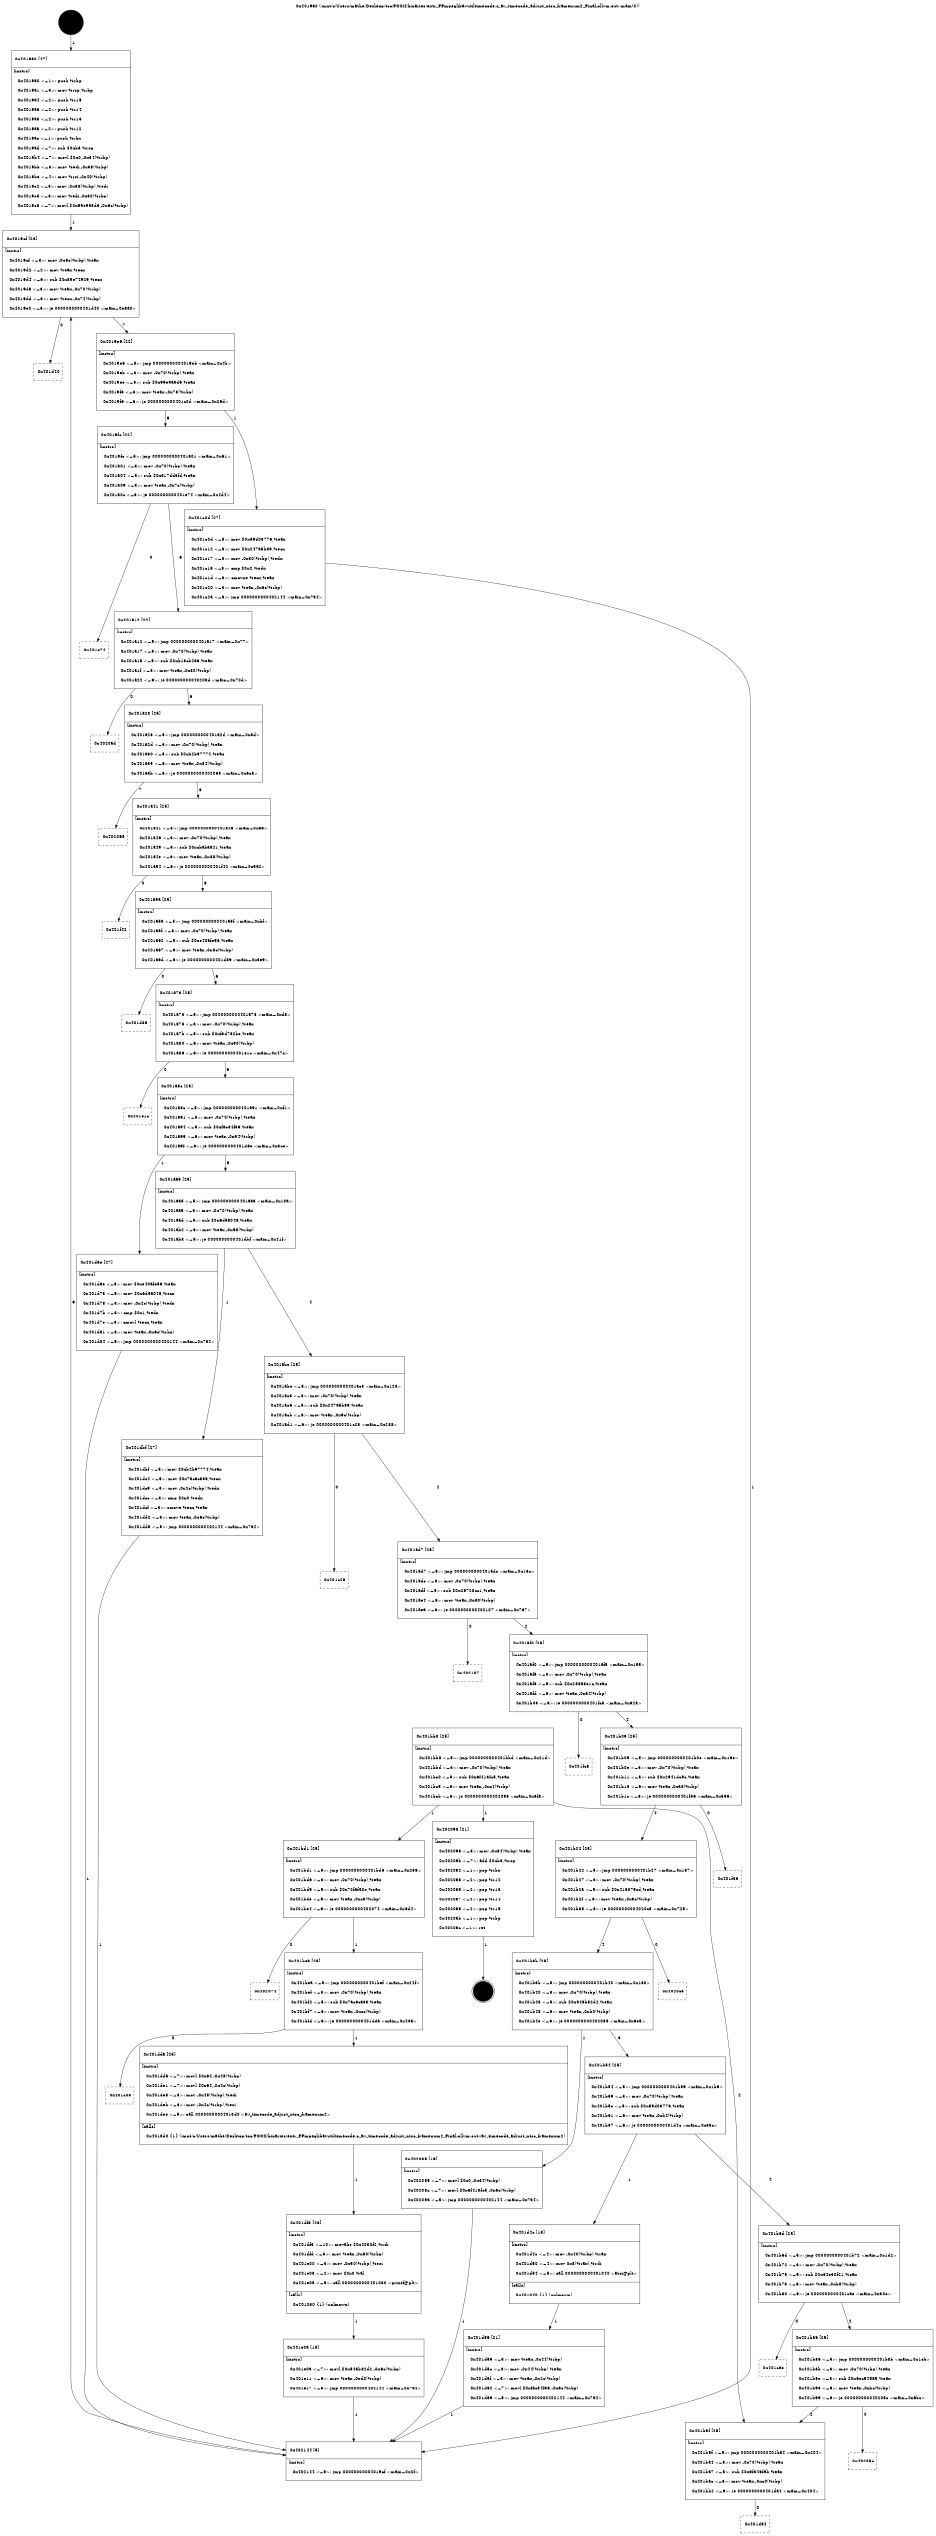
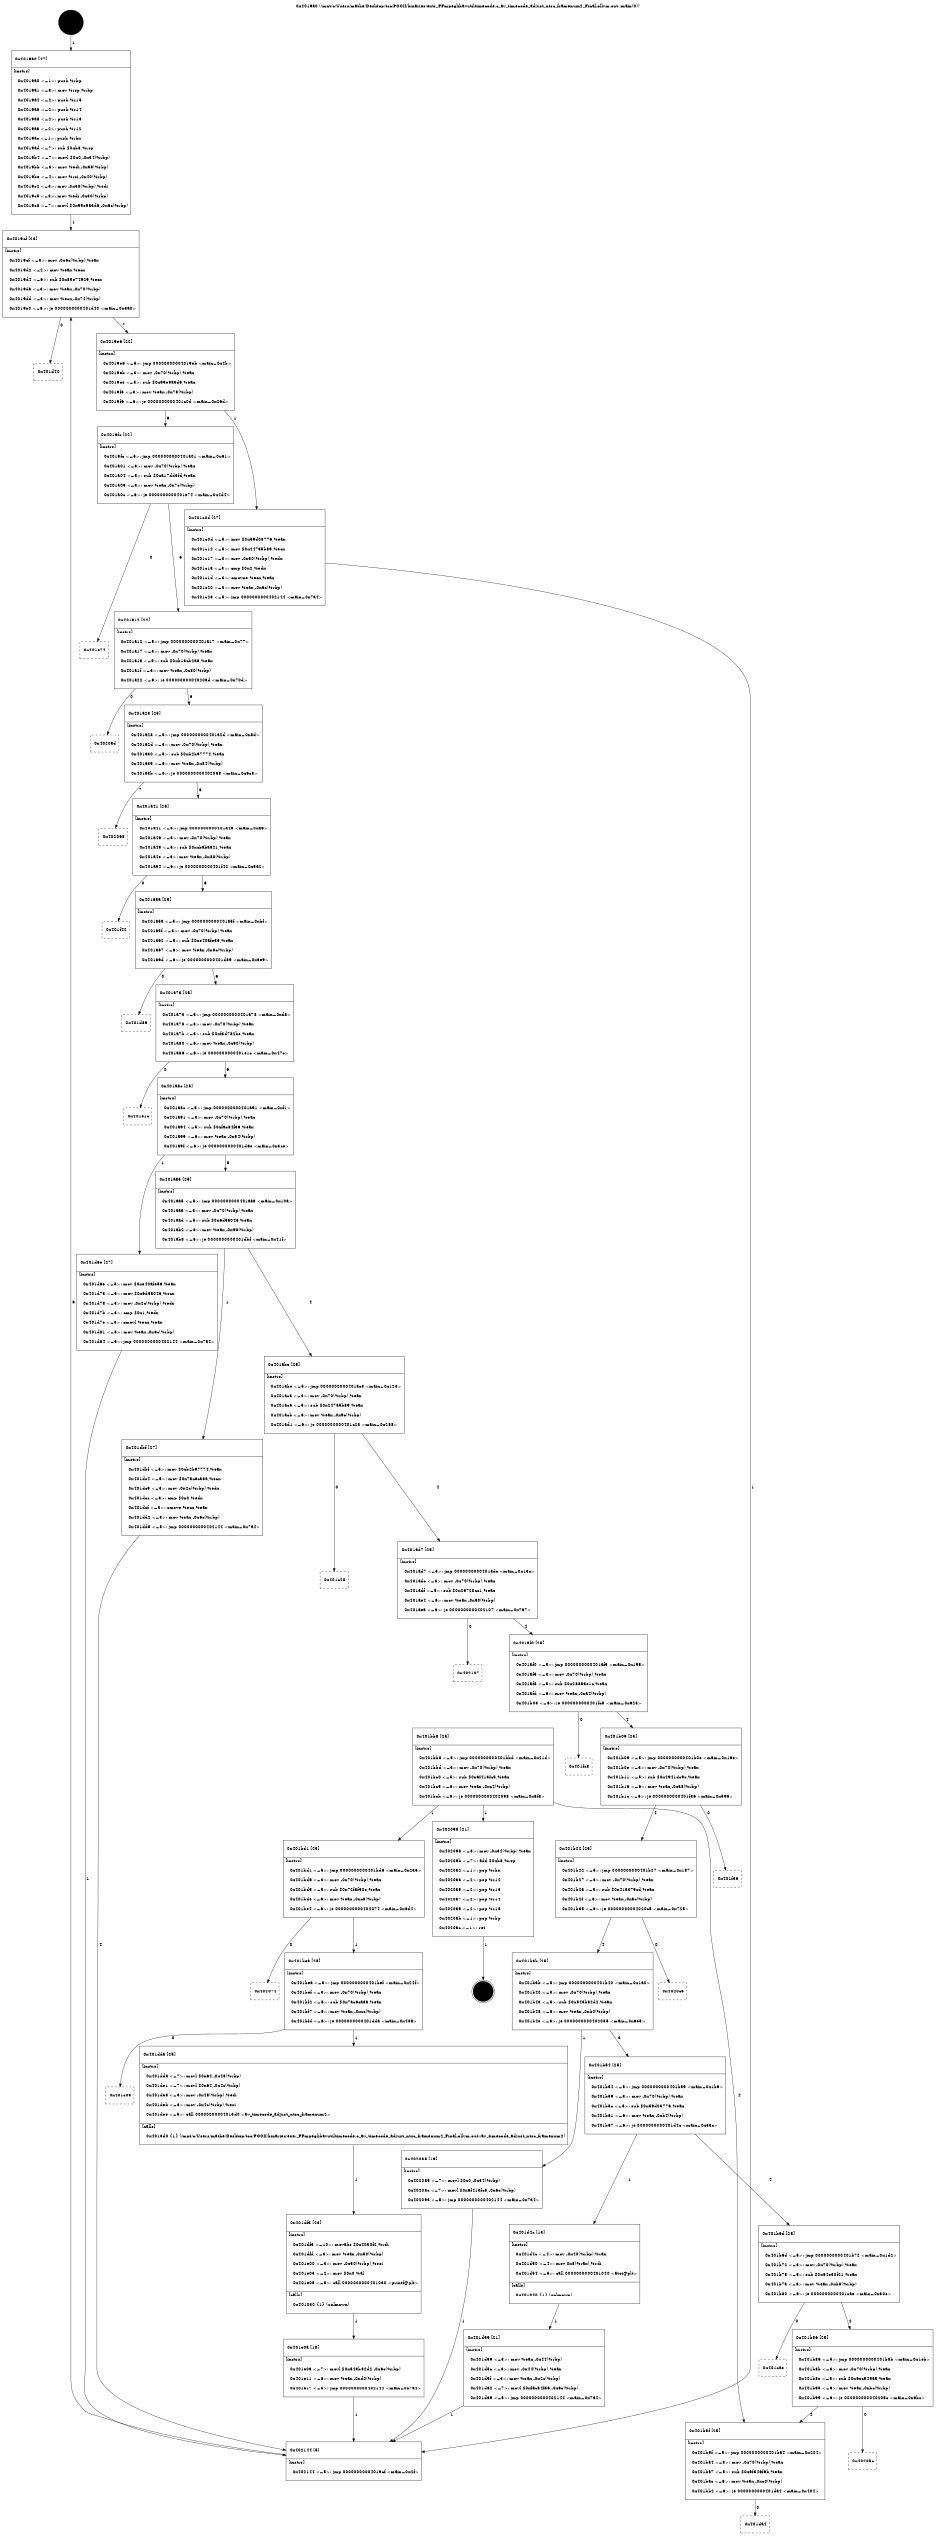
(100, 1945) -> (100, 1945)
